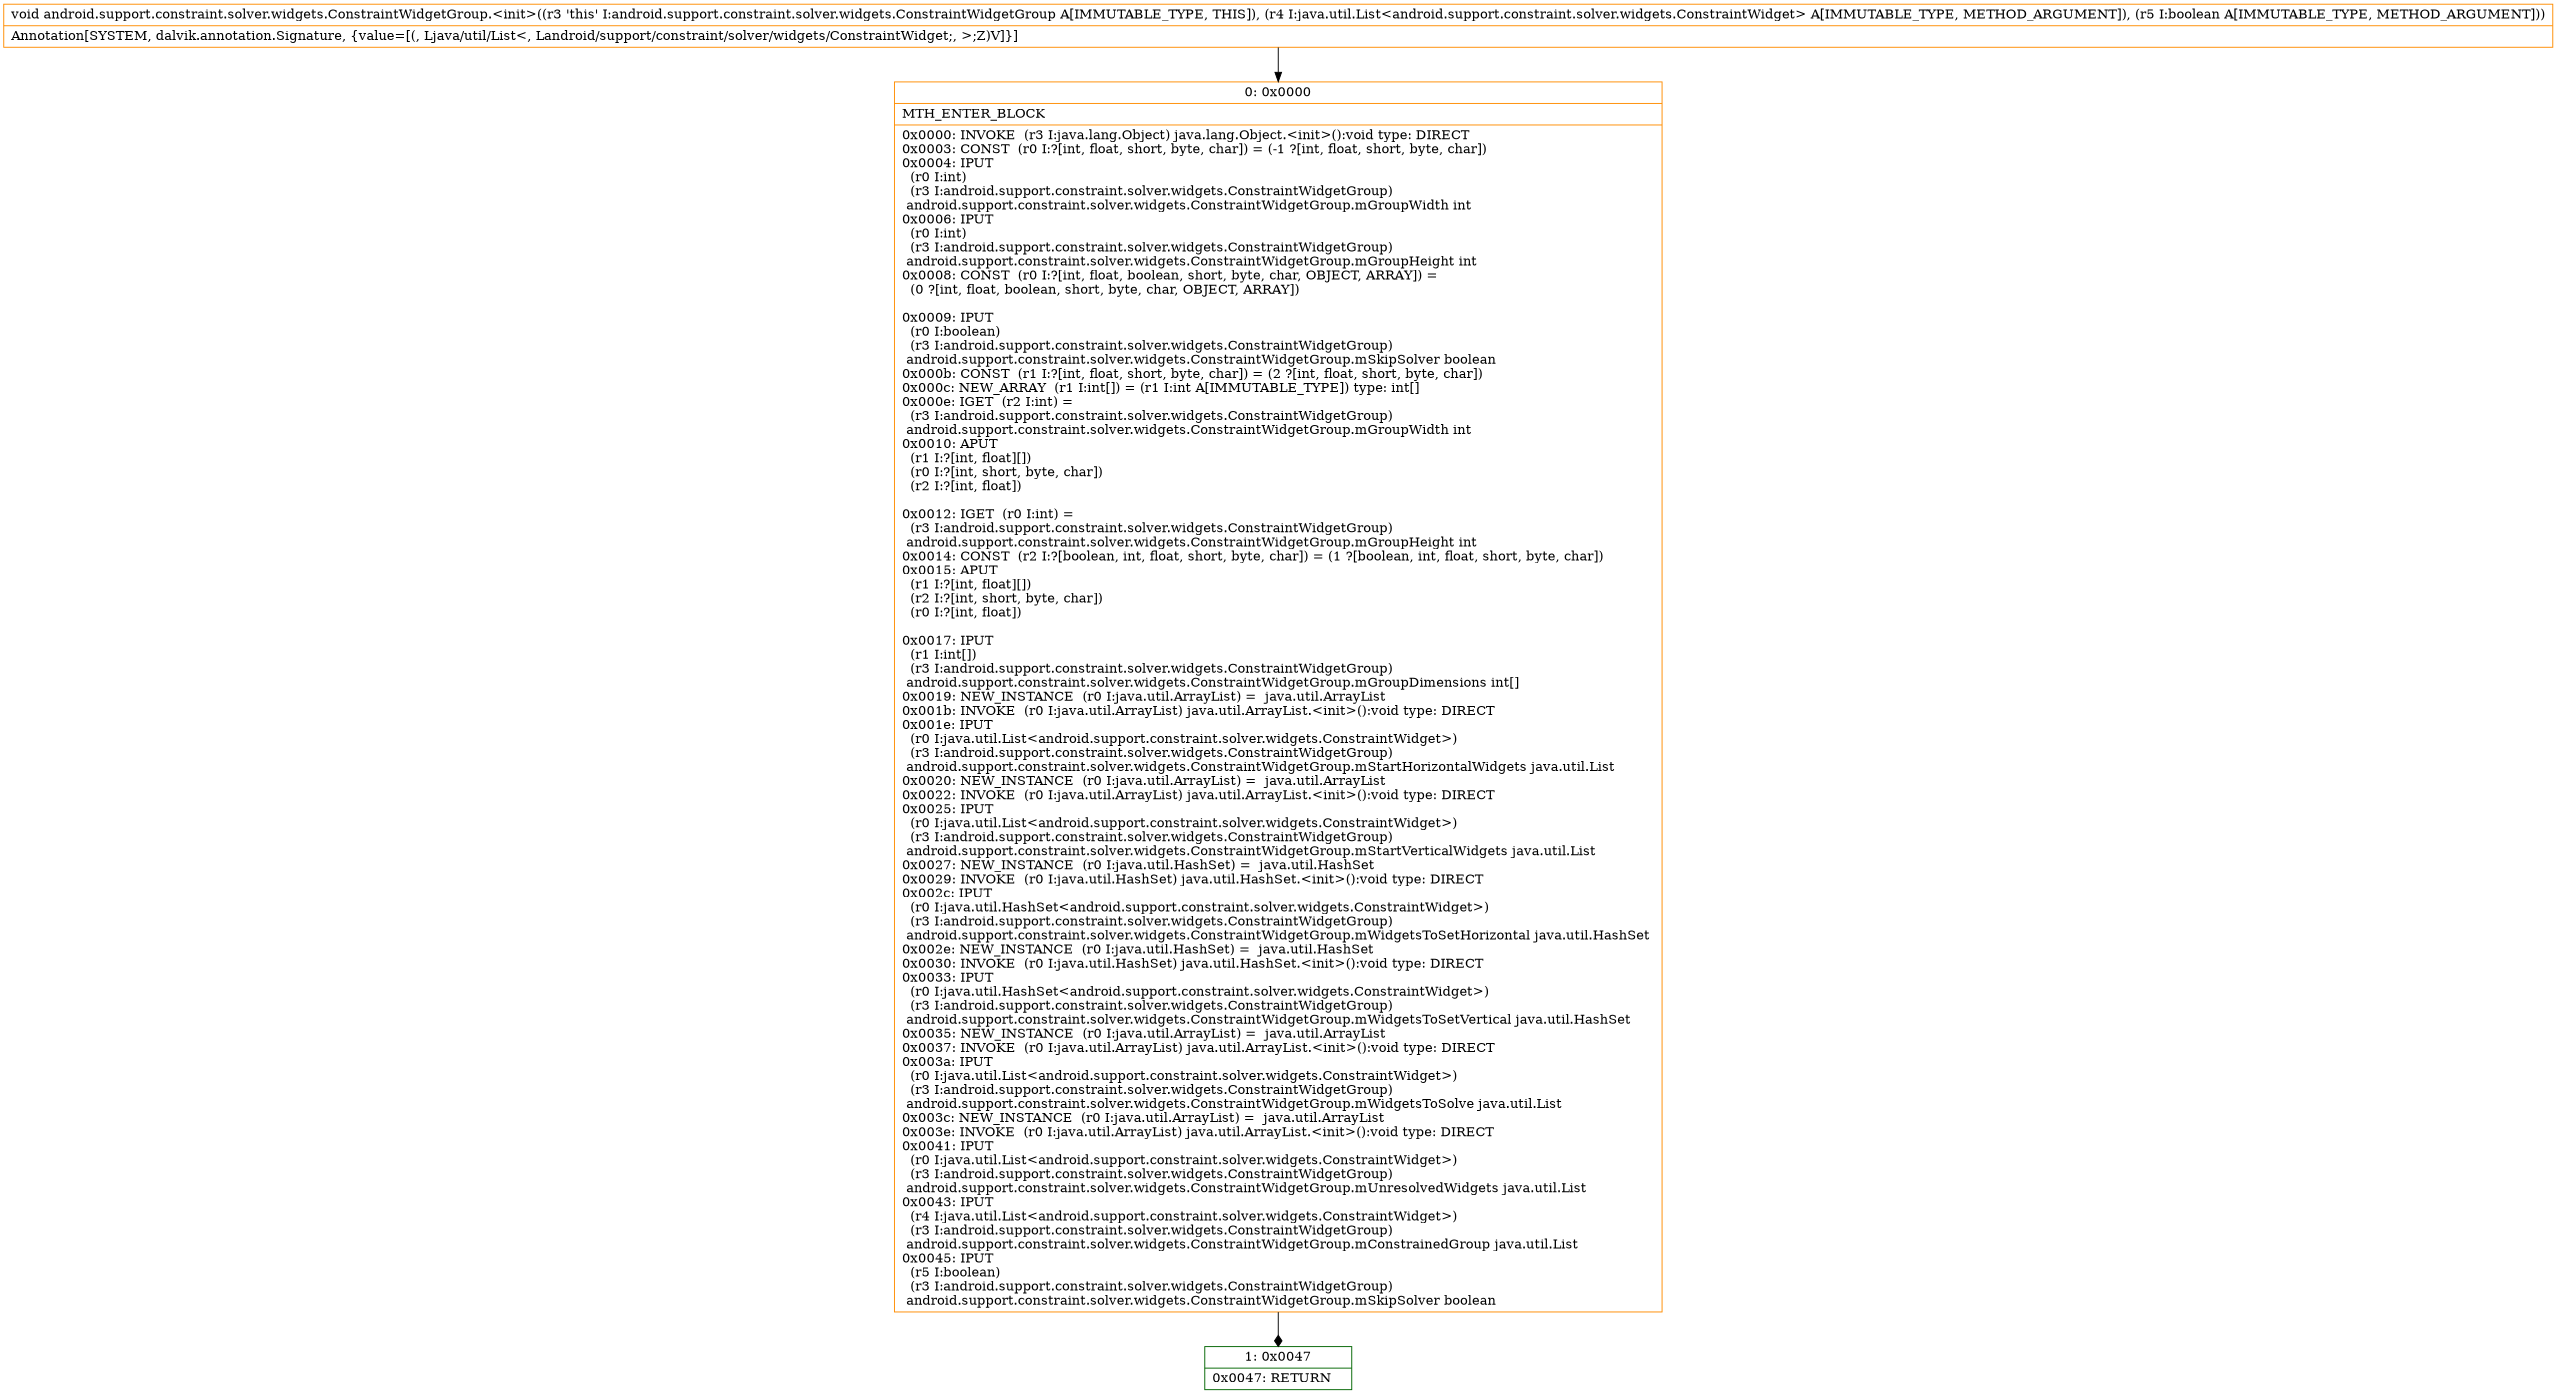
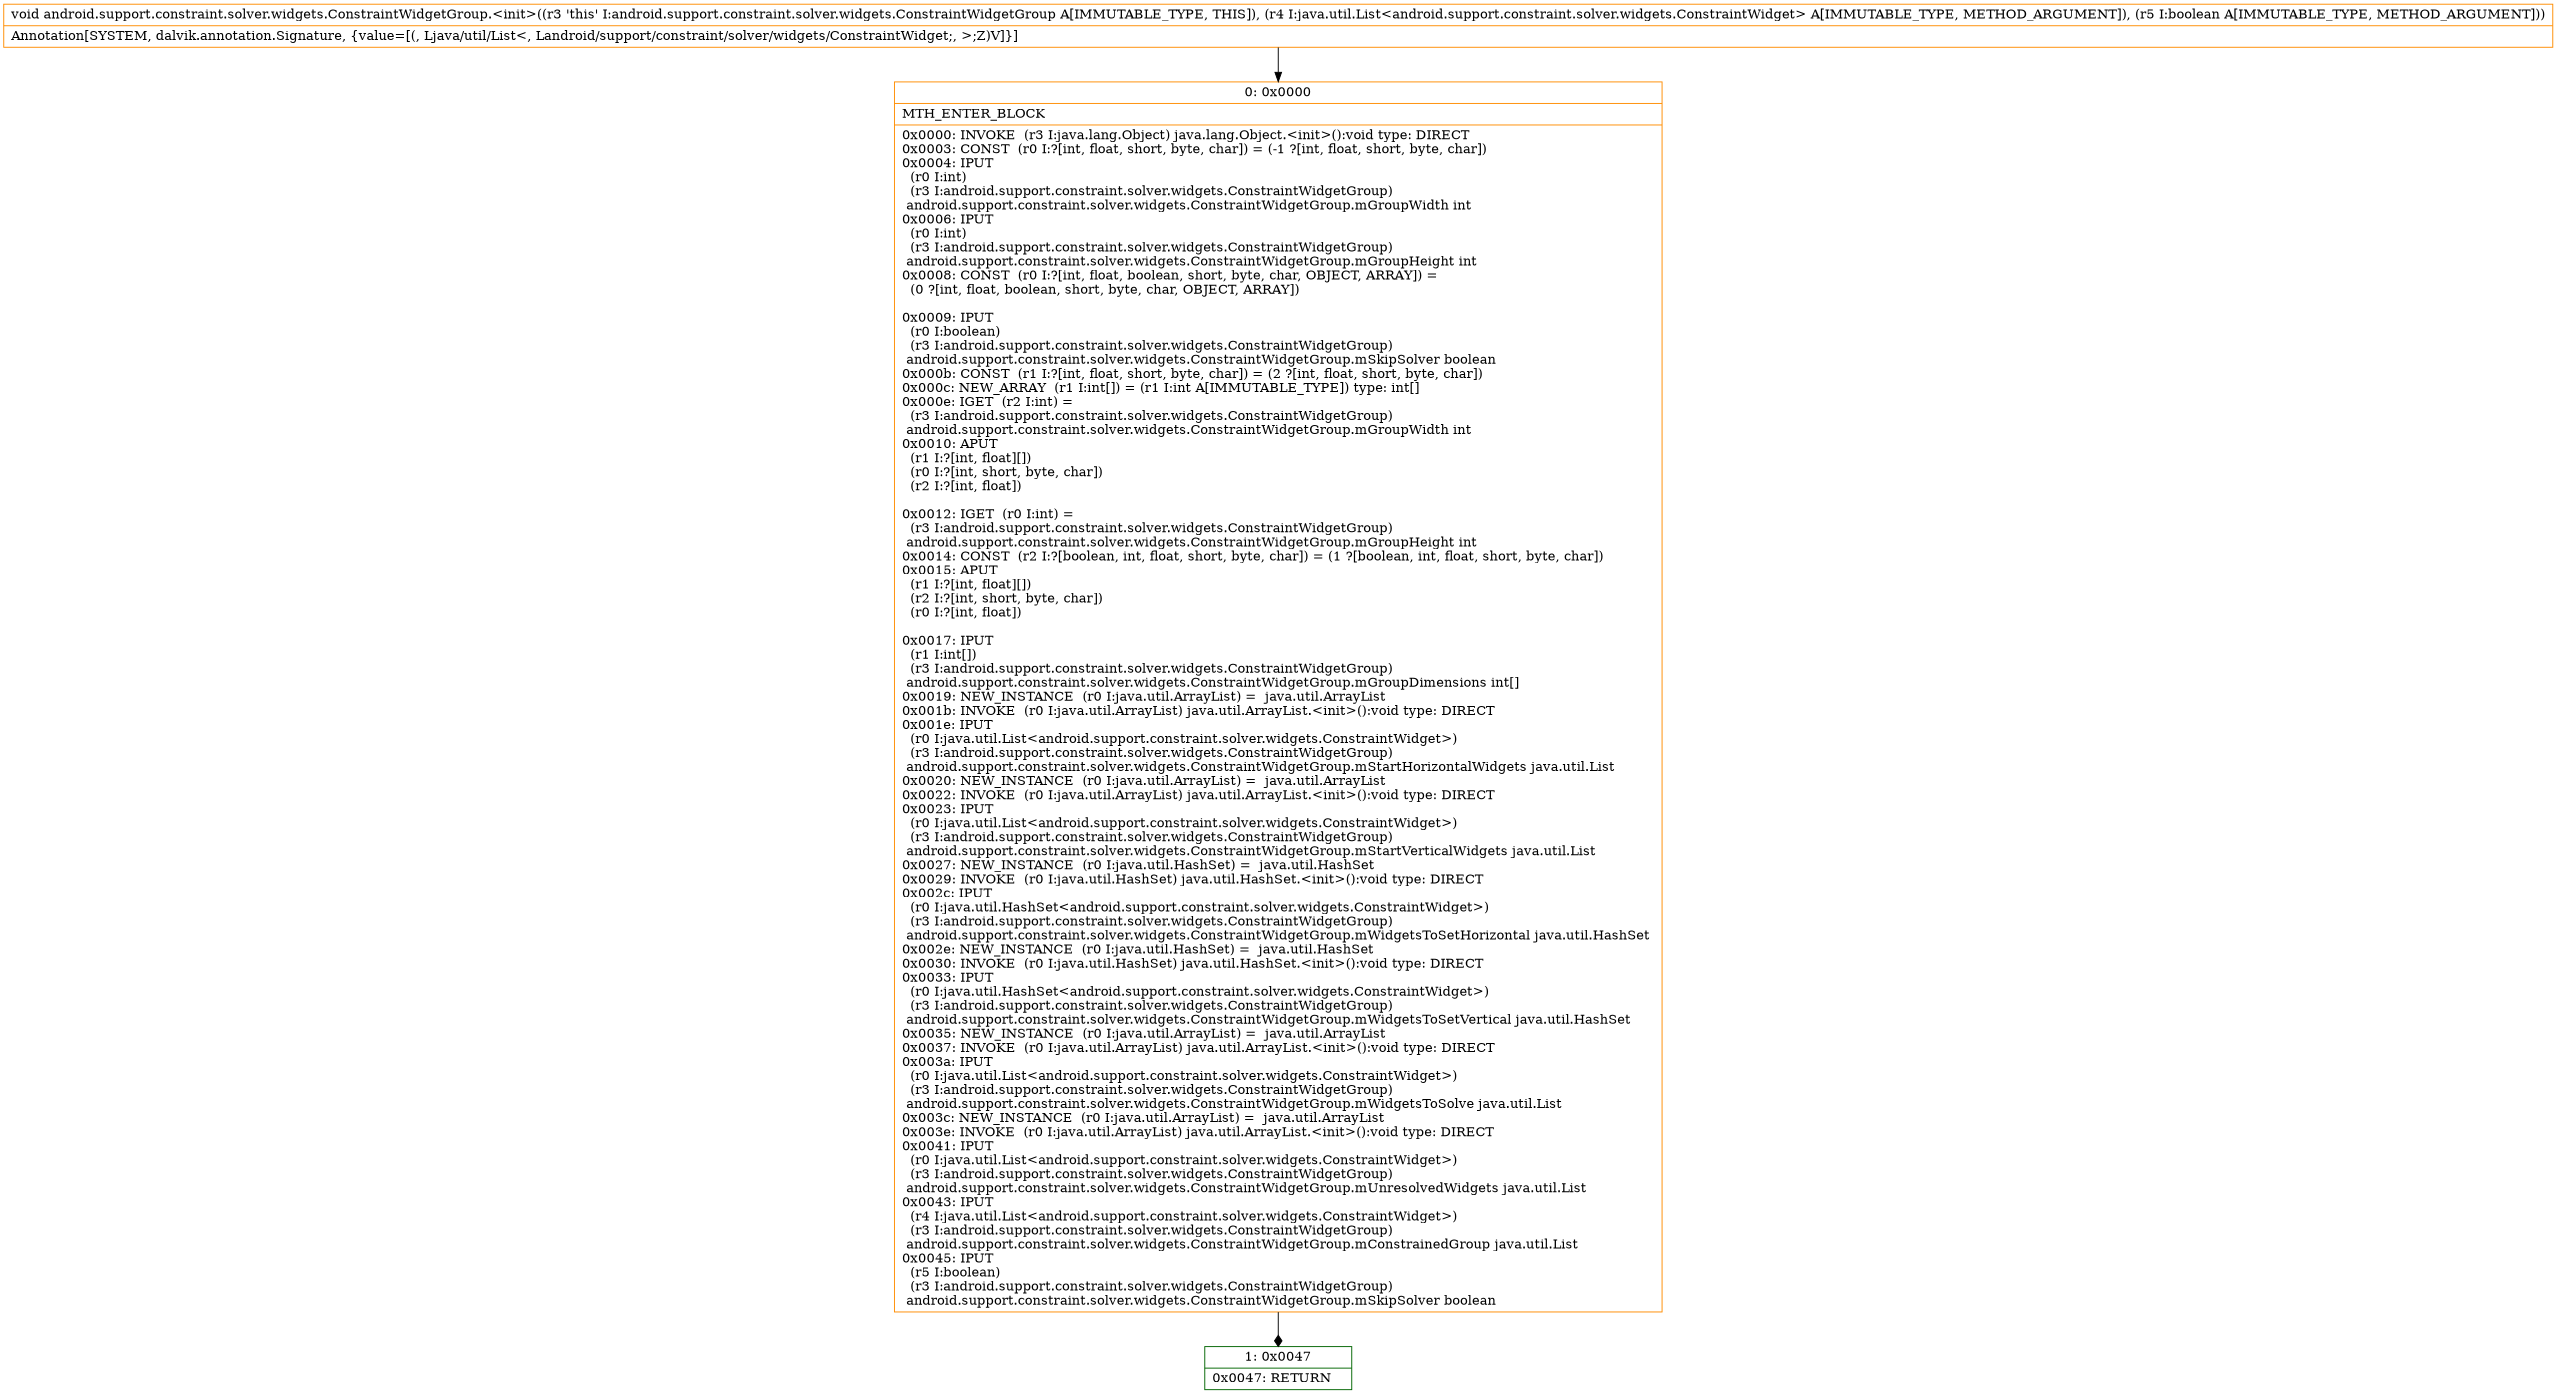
(952, 809) -> (952, 809)
